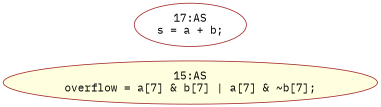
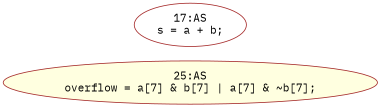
(190, 83) -> (190, 83)
